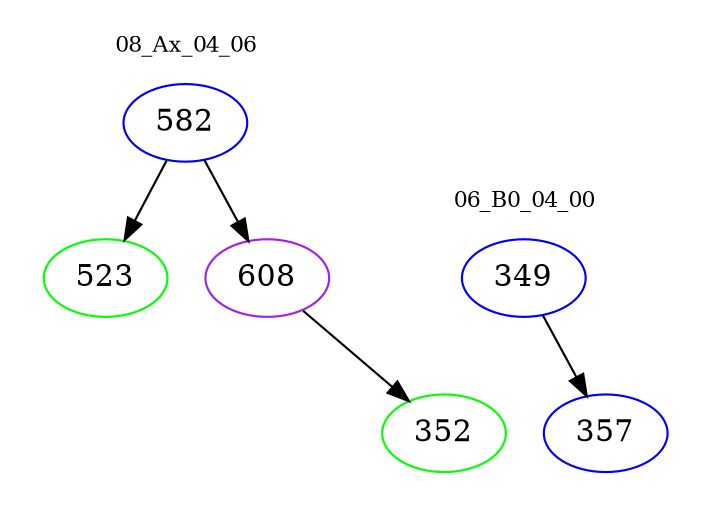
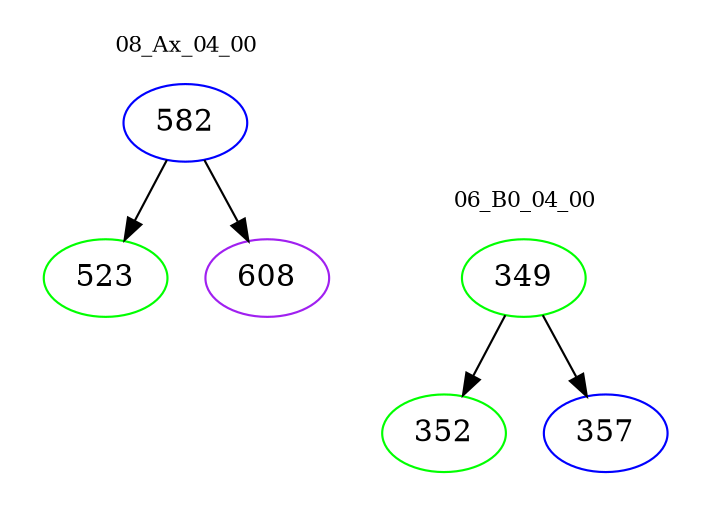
(186, 46) -> (186, 46)
(524, 278) -> (524, 278)
(348, 349) -> (489, 346)
